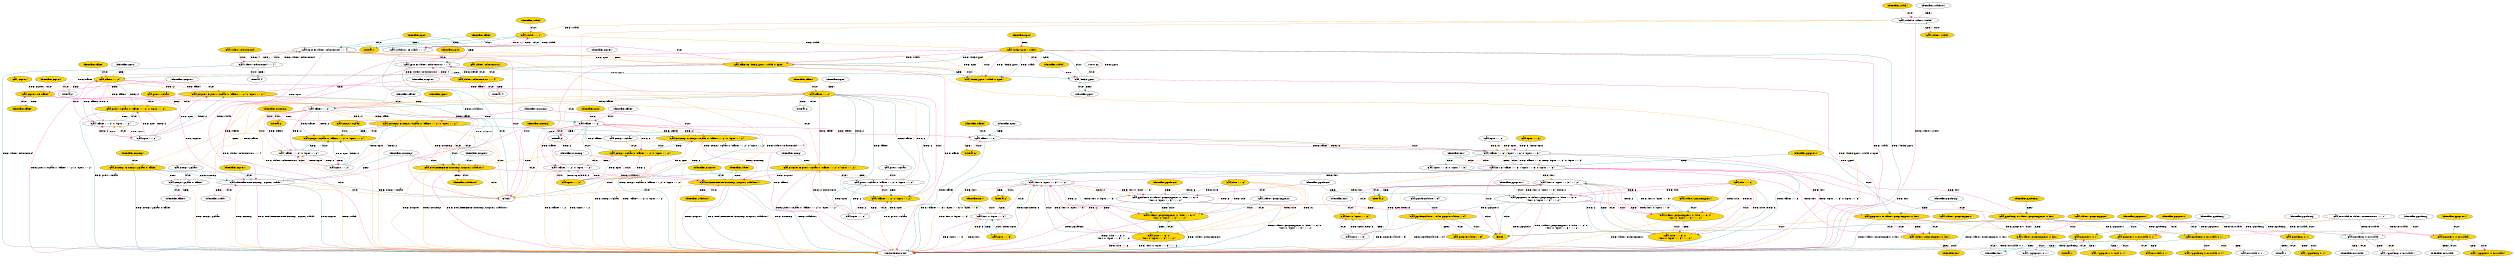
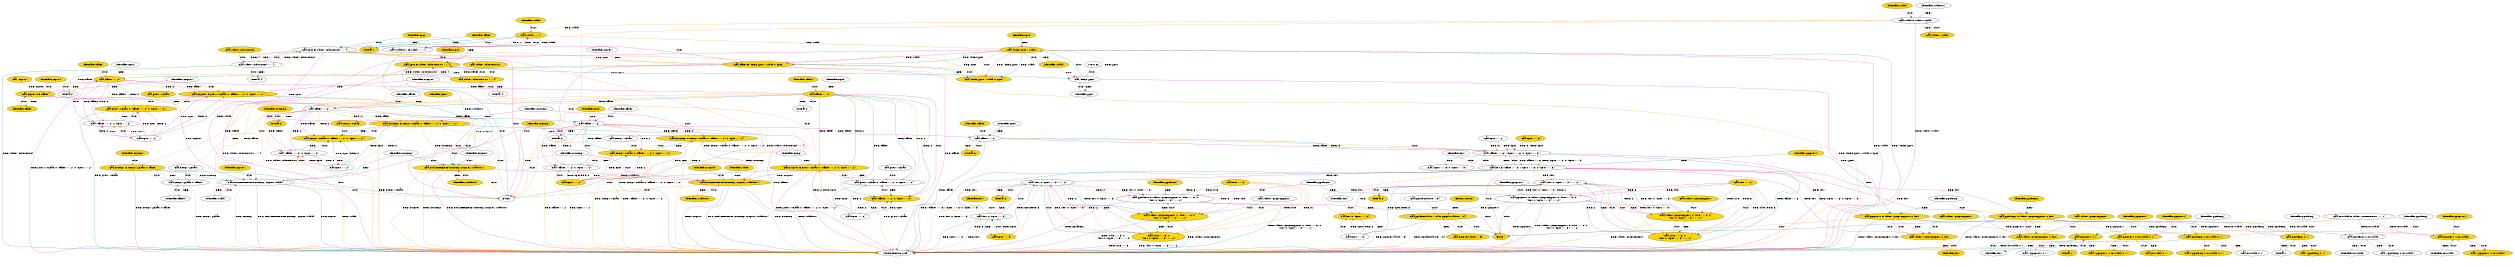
(427, 65) -> (427, 65)
none -> (155, 177)
(256, 182) -> (256, 182)
none -> (1464, 199)
(896, 253) -> (896, 253)
(2108, 253) -> (2108, 253)
